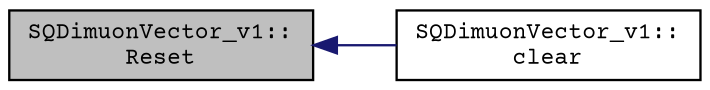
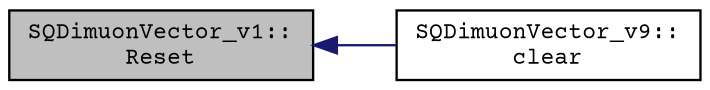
(549, 45) -> (549, 45)
